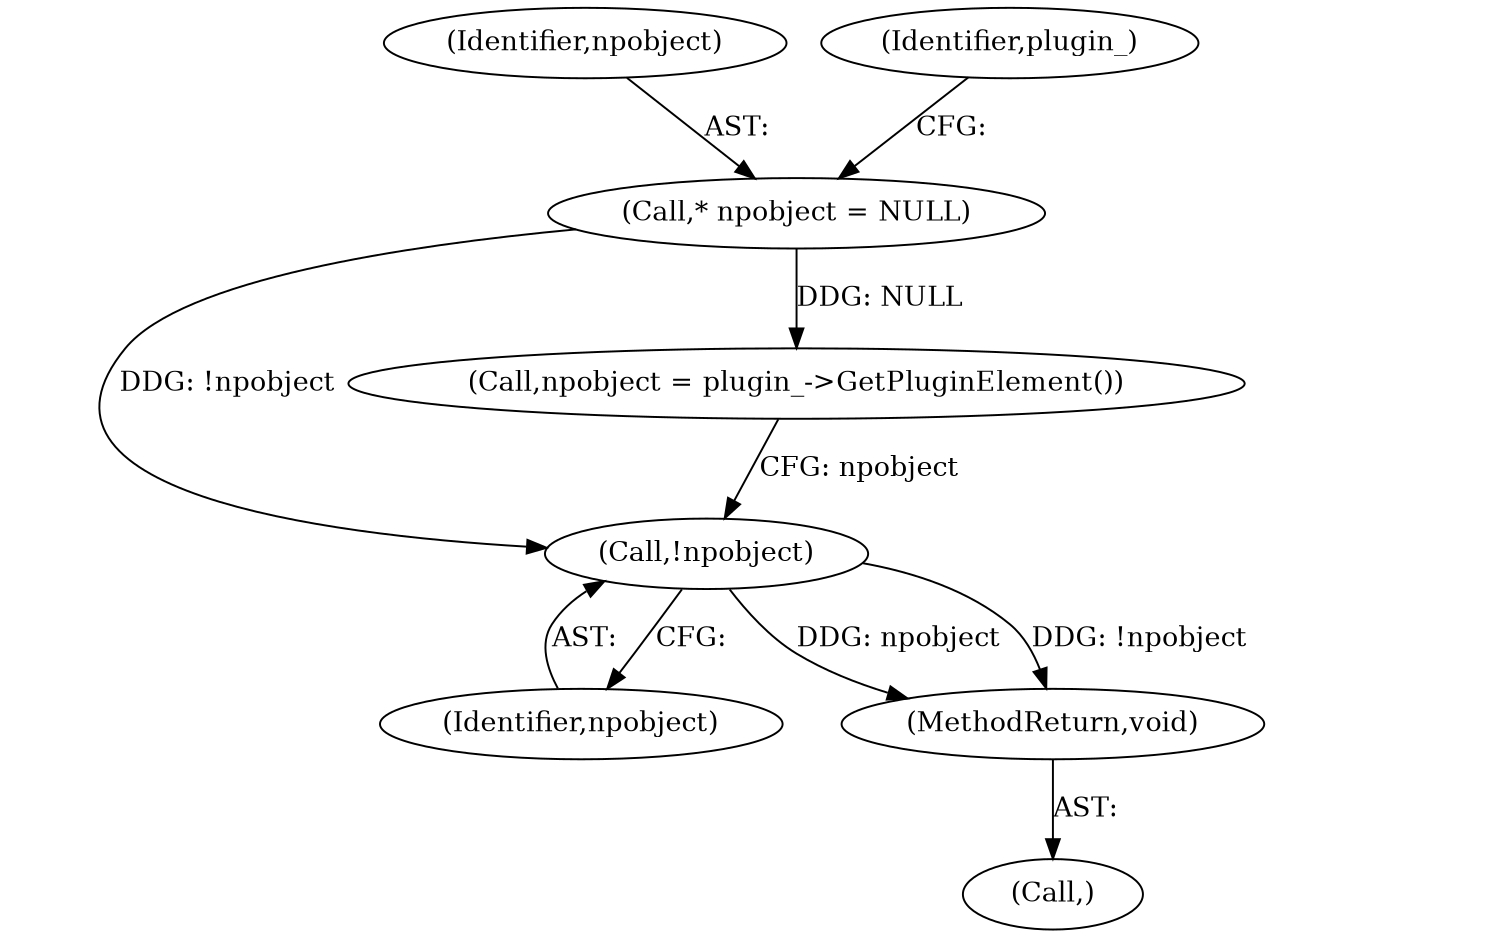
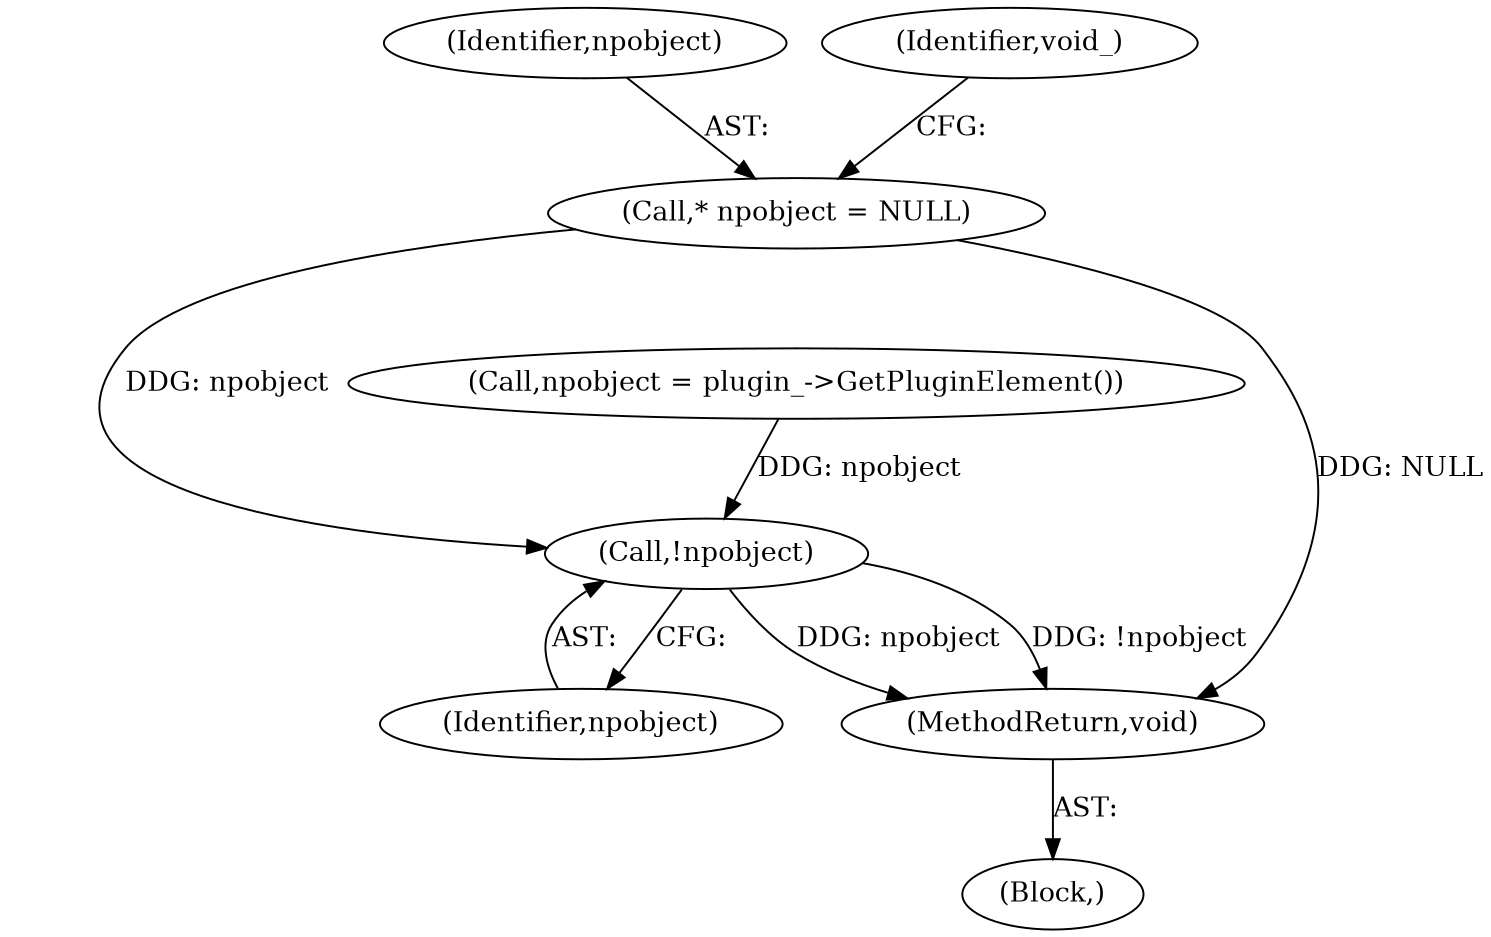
(1010, 43) -> (1010, 43)
(797, 289) -> (1280, 373)
(228, 384) -> (228, 384)
(860, 469) -> (860, 469)
(1053, 894) -> (1053, 894)
